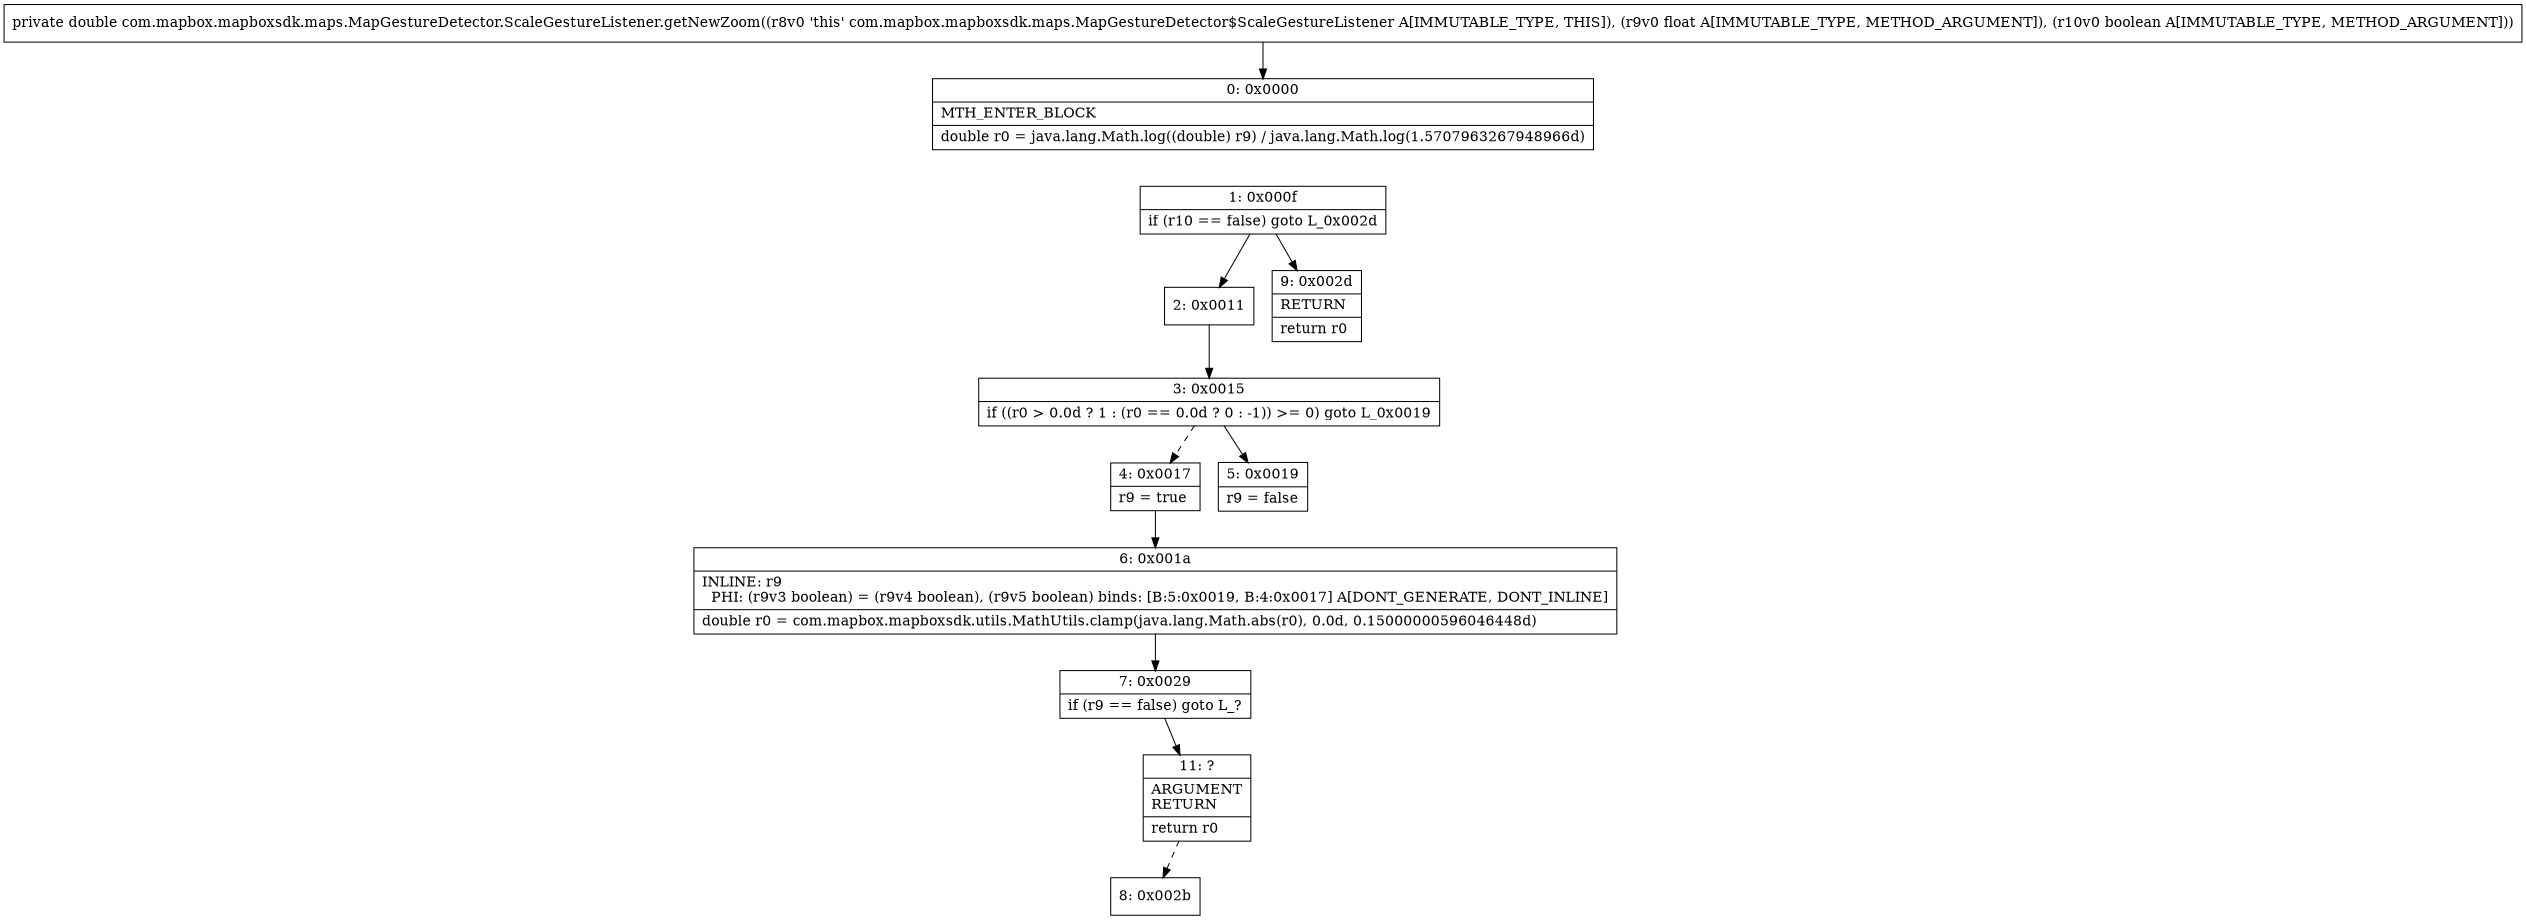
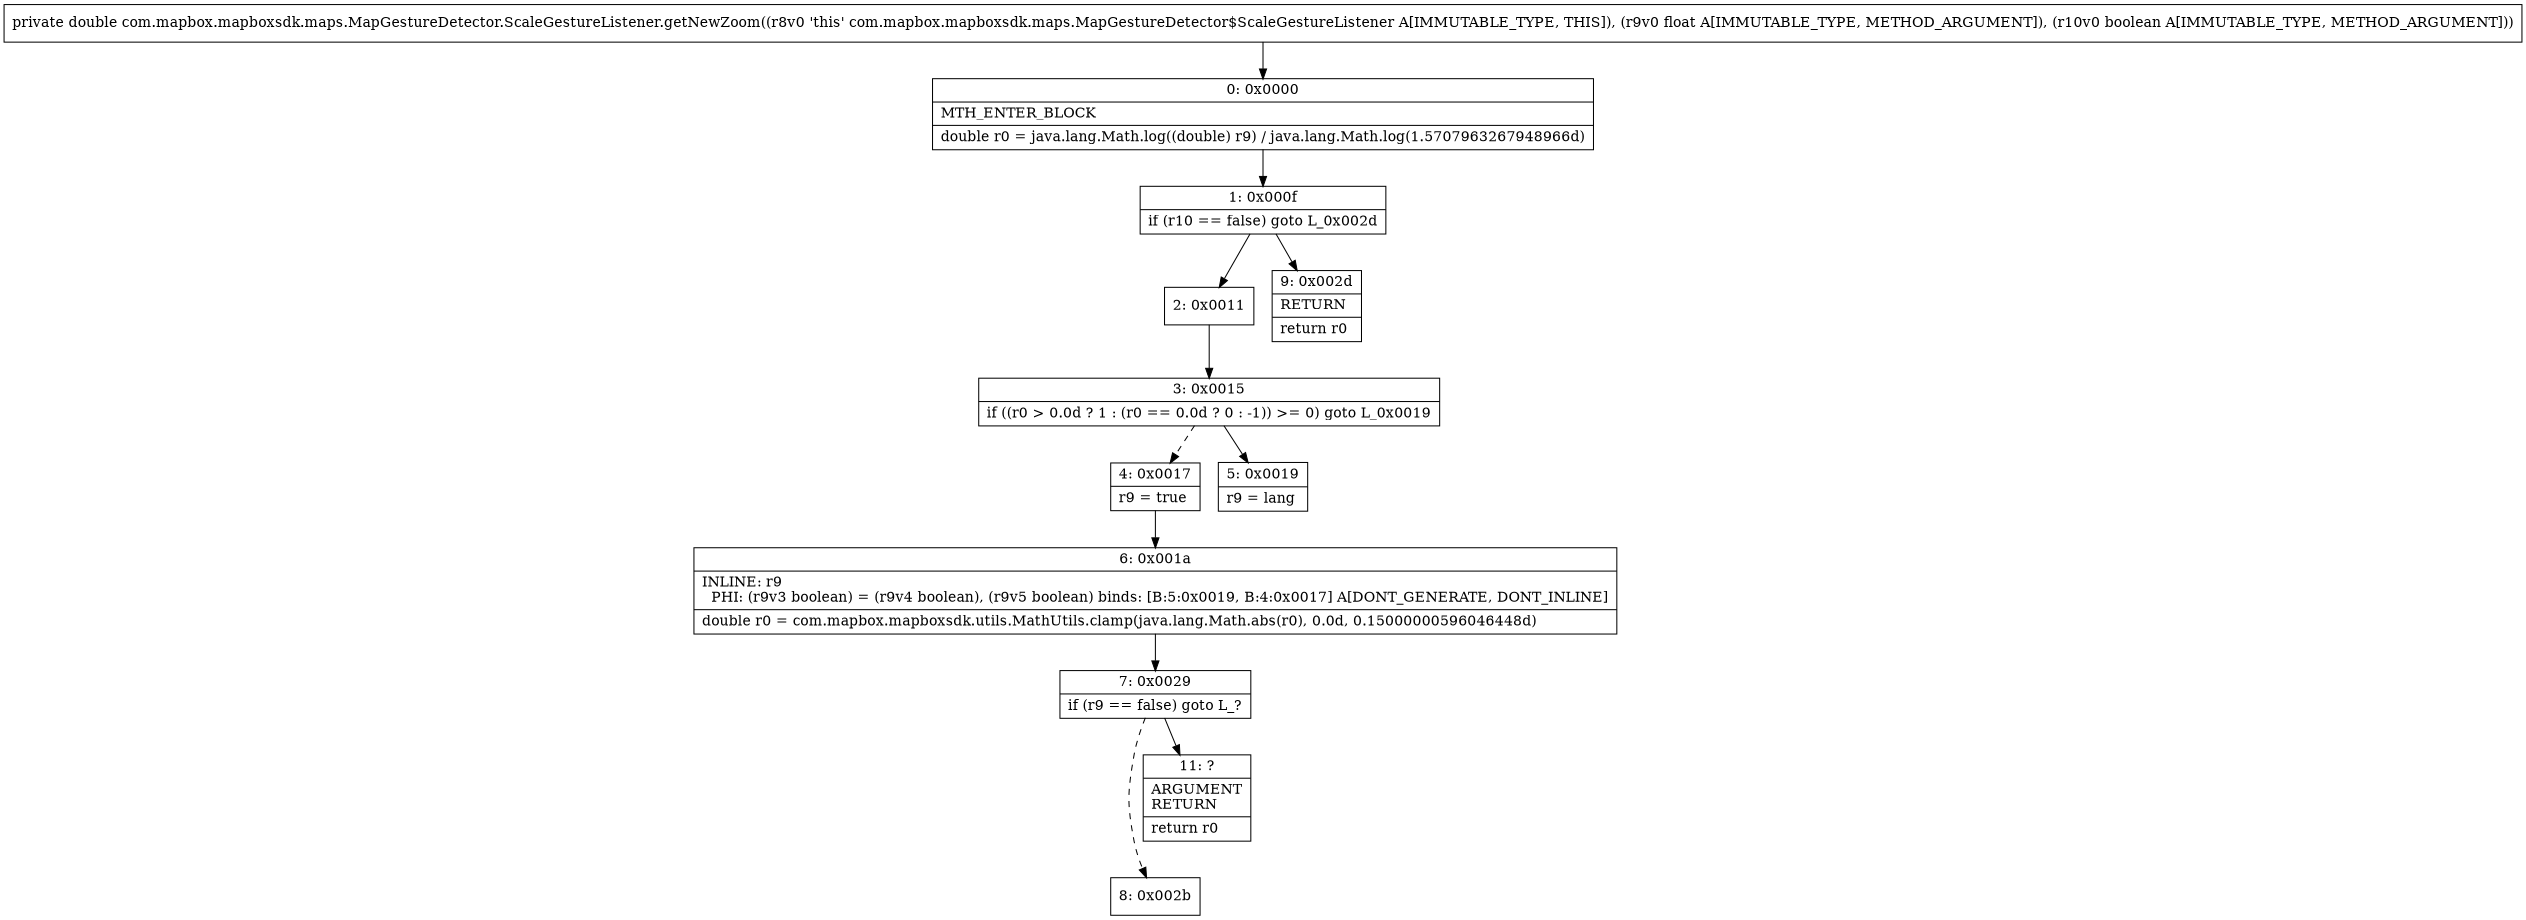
none -> (1263, 163)
(1262, 499) -> (1261, 499)
(1173, 855) -> (1129, 793)
